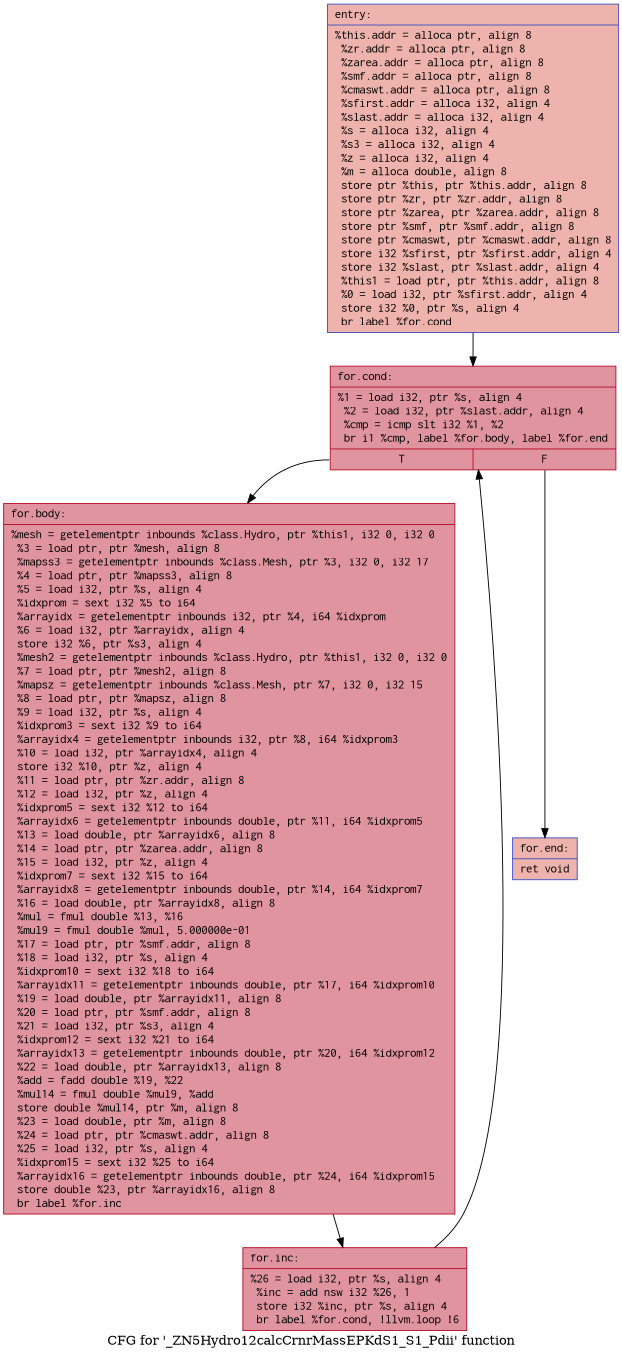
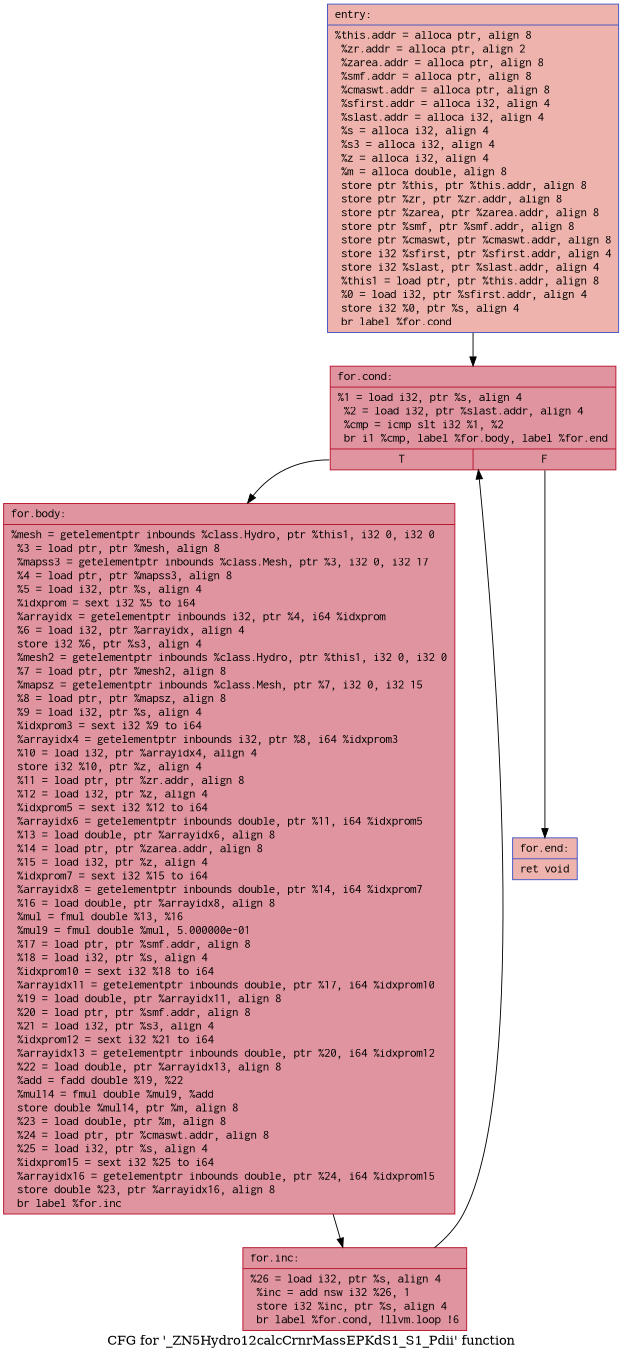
(430, 49) -> (430, 49)
